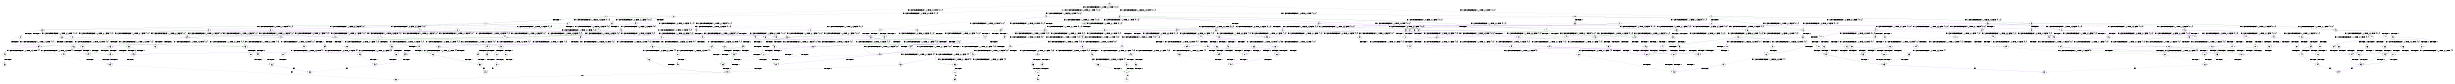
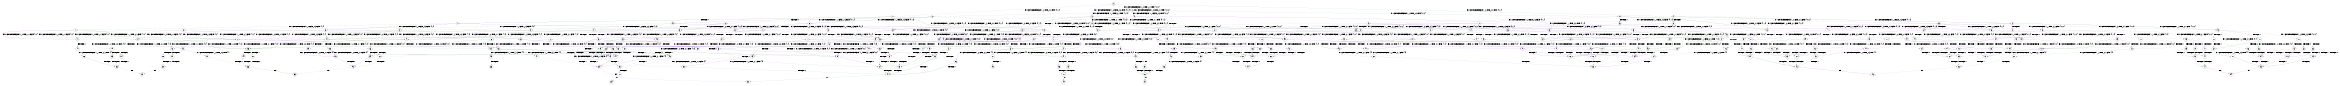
(2108, 37) -> none
(1757, 38) -> (1699, 42)
(1764, 38) -> (1442, 47)
(1130, 60) -> (1146, 62)
